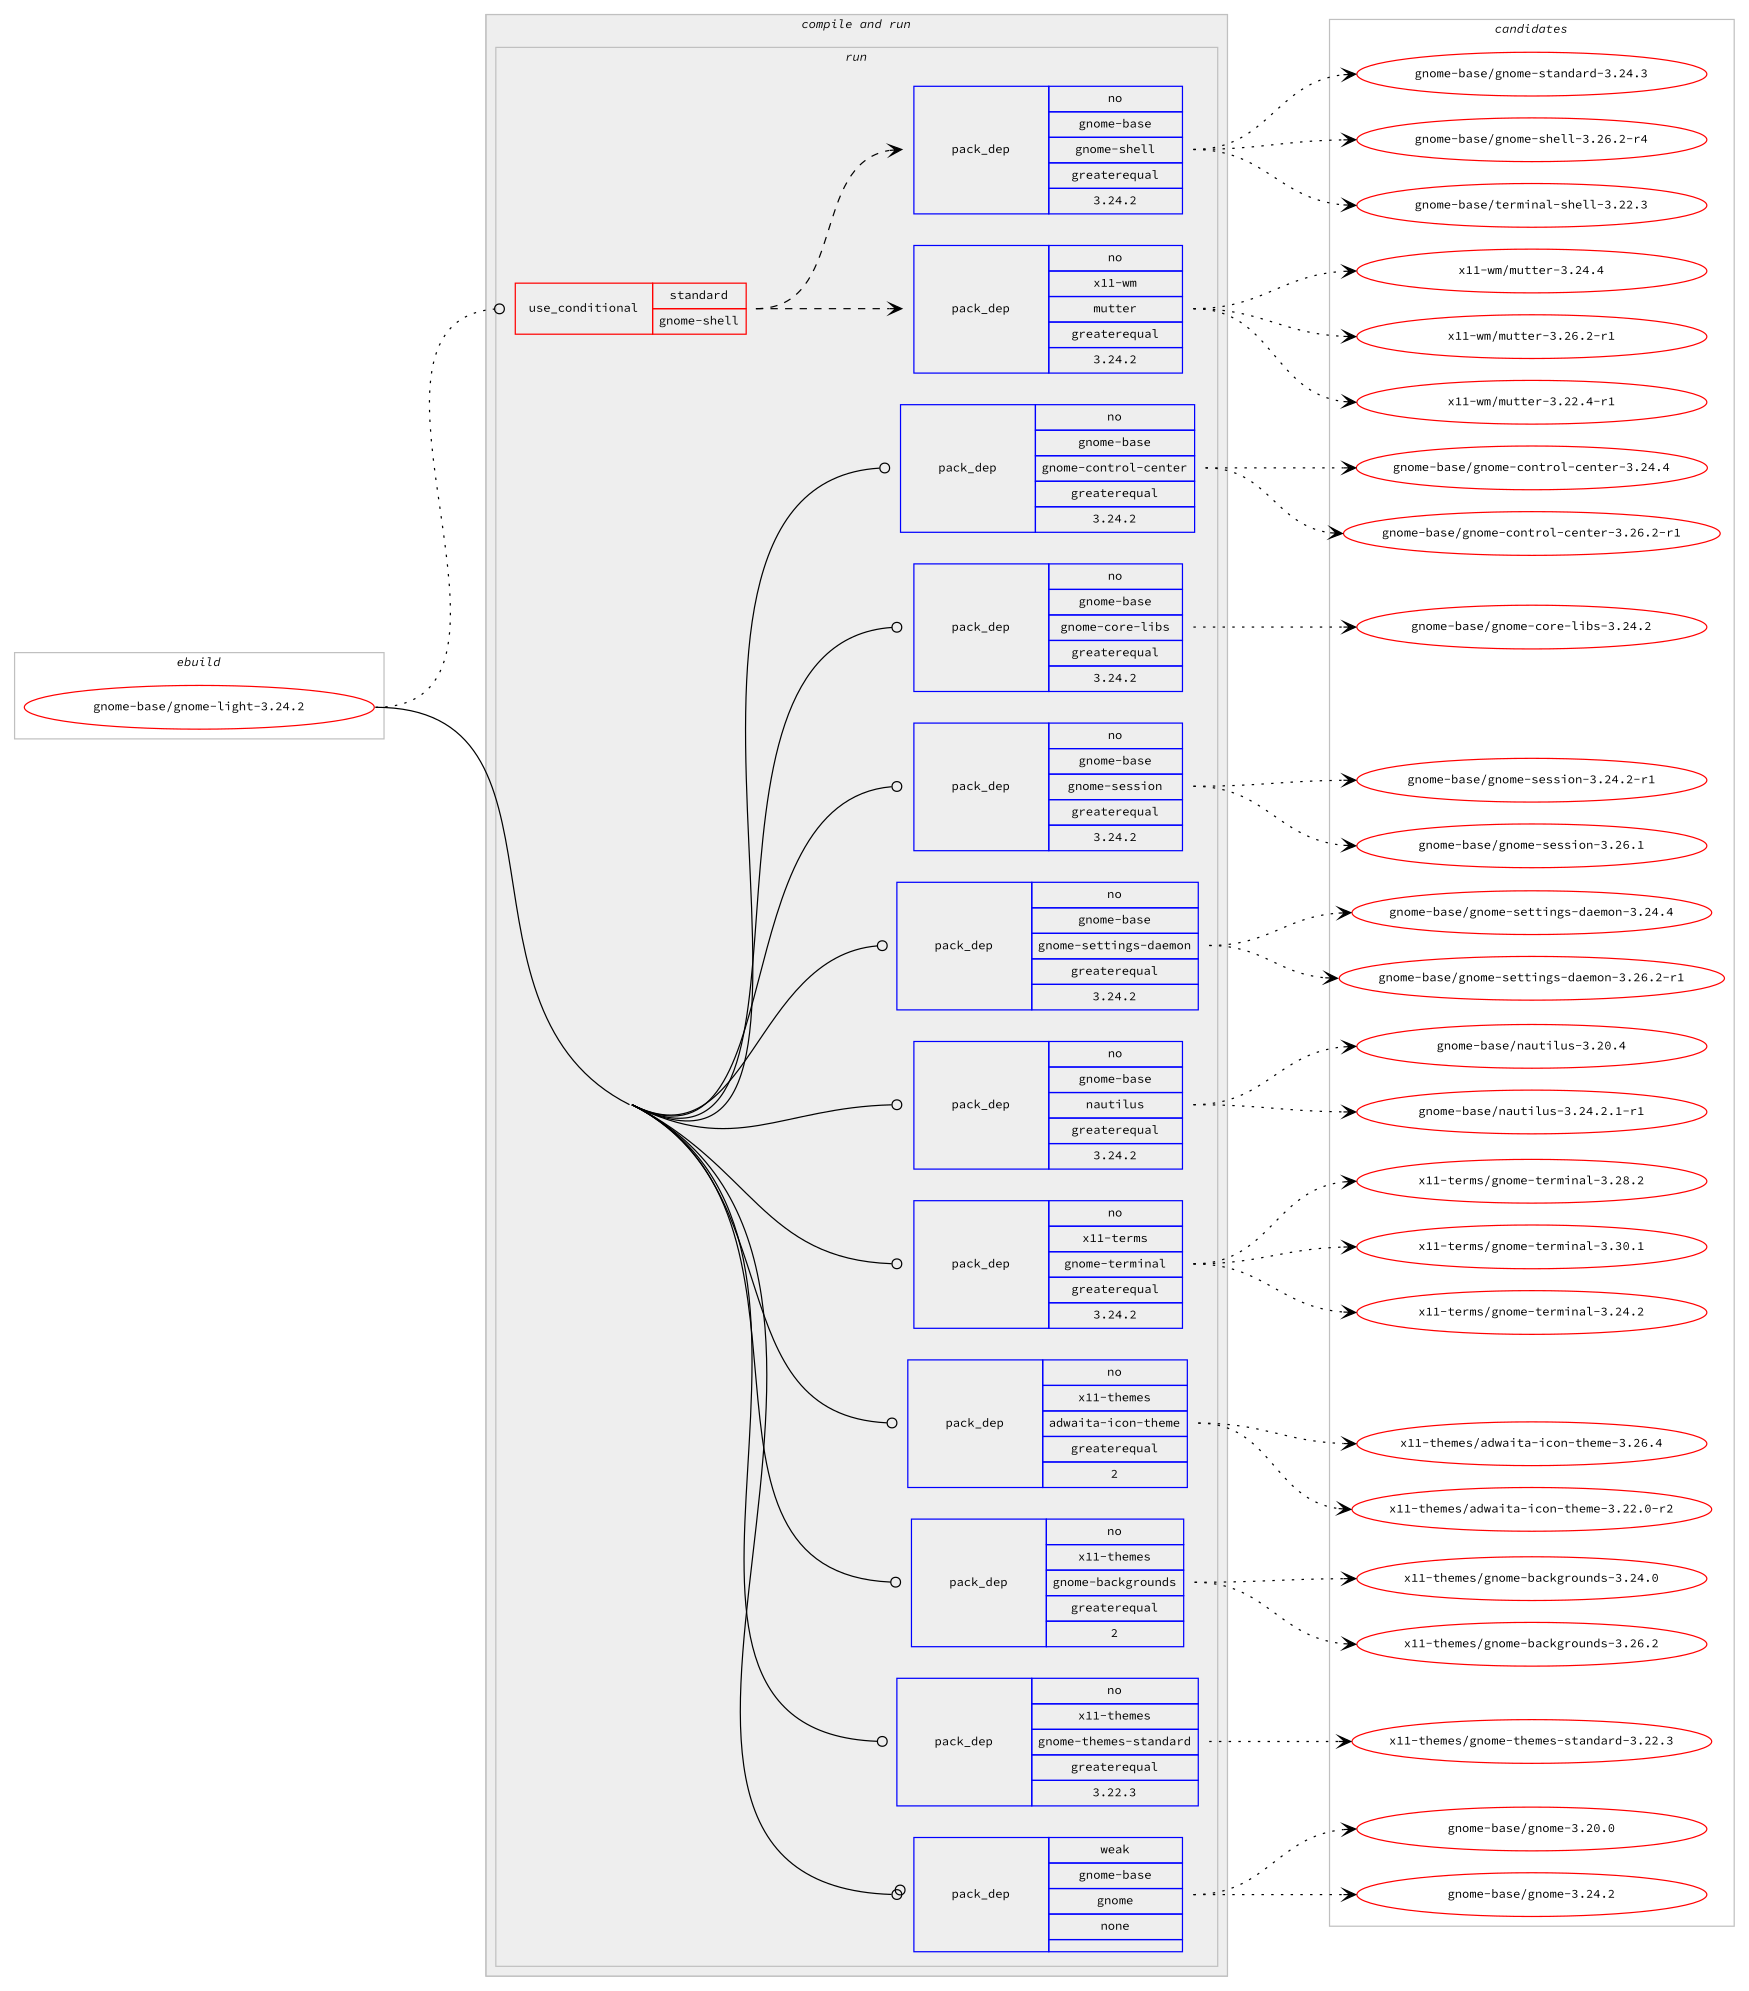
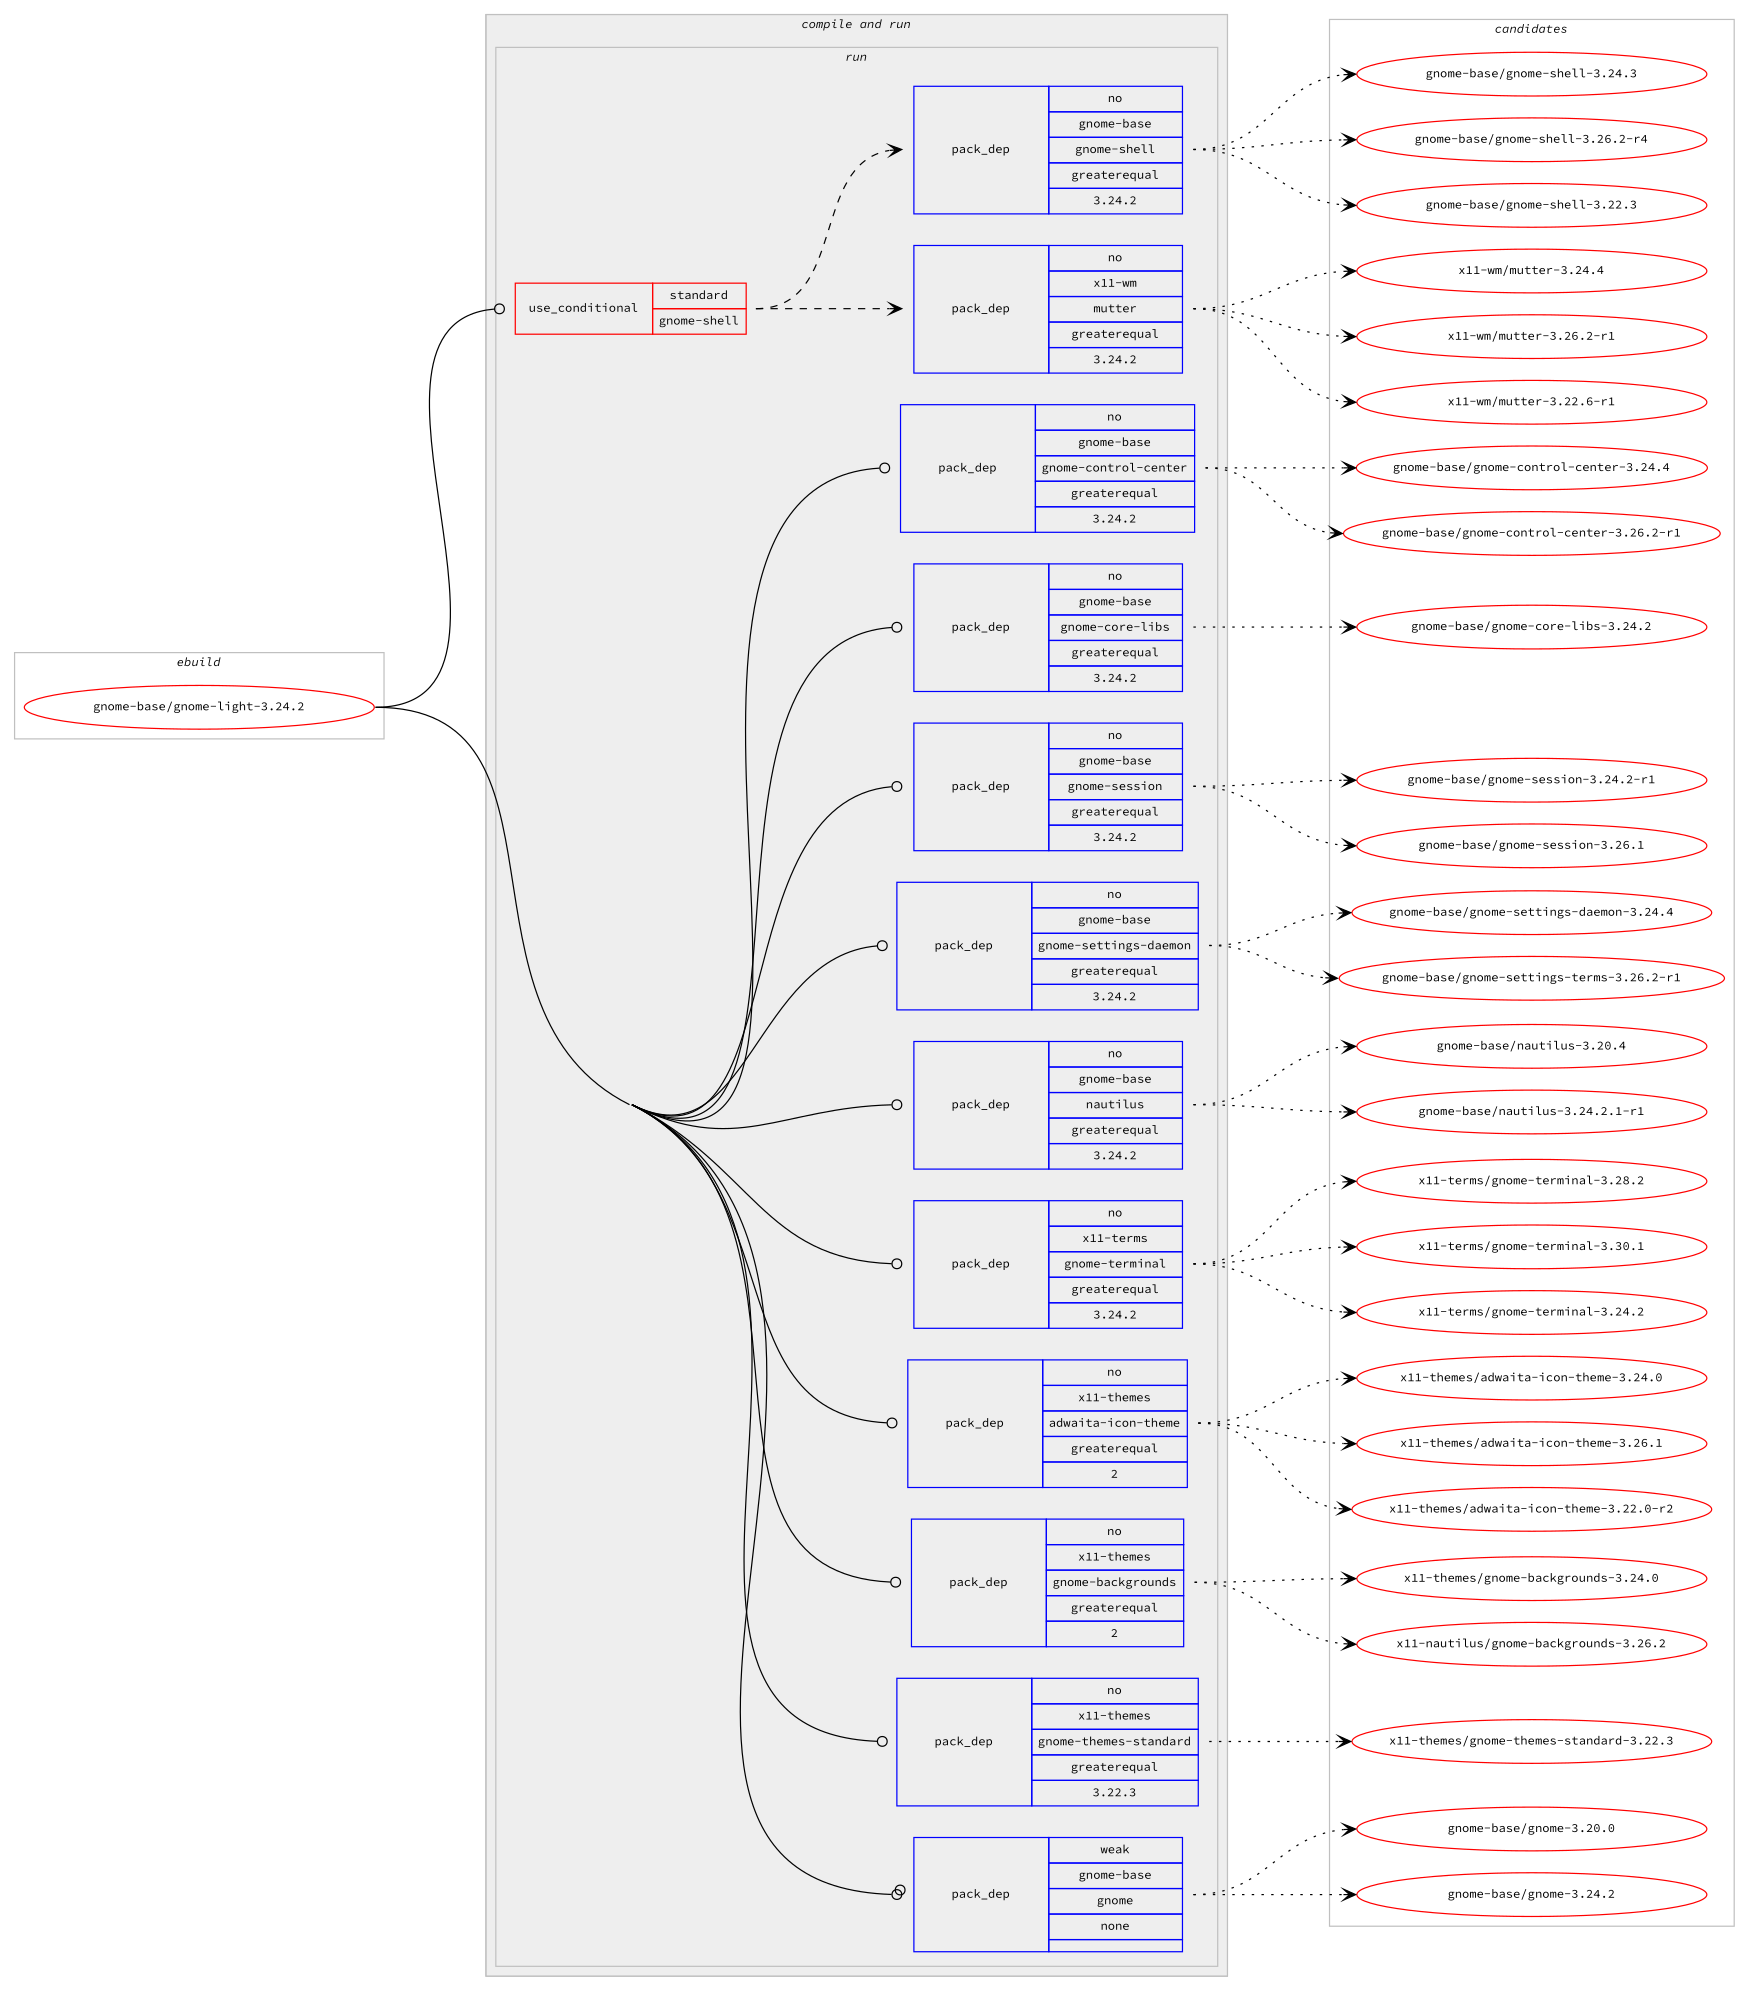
(1532, 74) -> (1532, 74)
(1532, 205) -> (1532, 205)
(1532, 402) -> (1532, 402)
(441, 513) -> (441, 513)
(1532, 978) -> (1532, 978)
none -> (1532, 1378)
(1532, 1444) -> (1532, 1444)
(1532, 1644) -> (1532, 1644)
